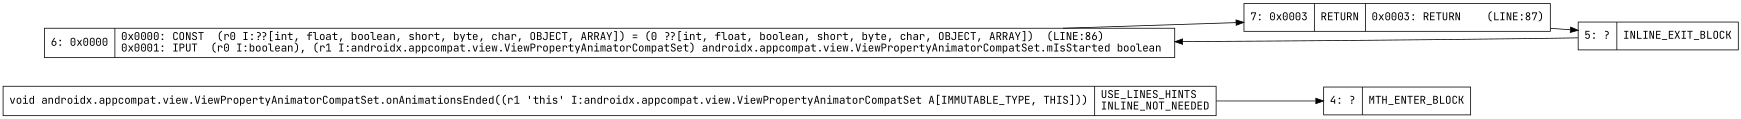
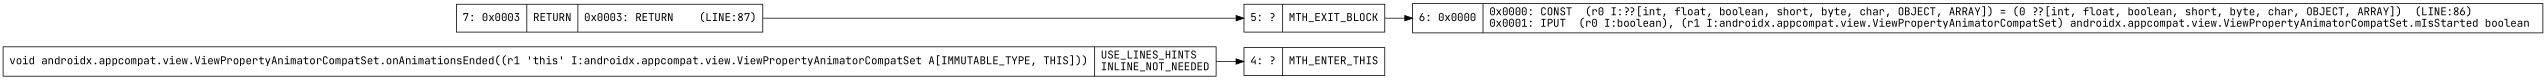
(1150, 25) -> none
(1678, 36) -> (1334, 18)
(1416, 101) -> (1334, 61)
